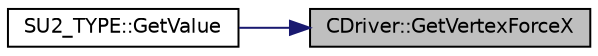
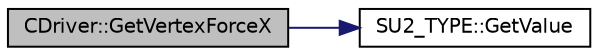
(264, 28) -> (314, 28)
